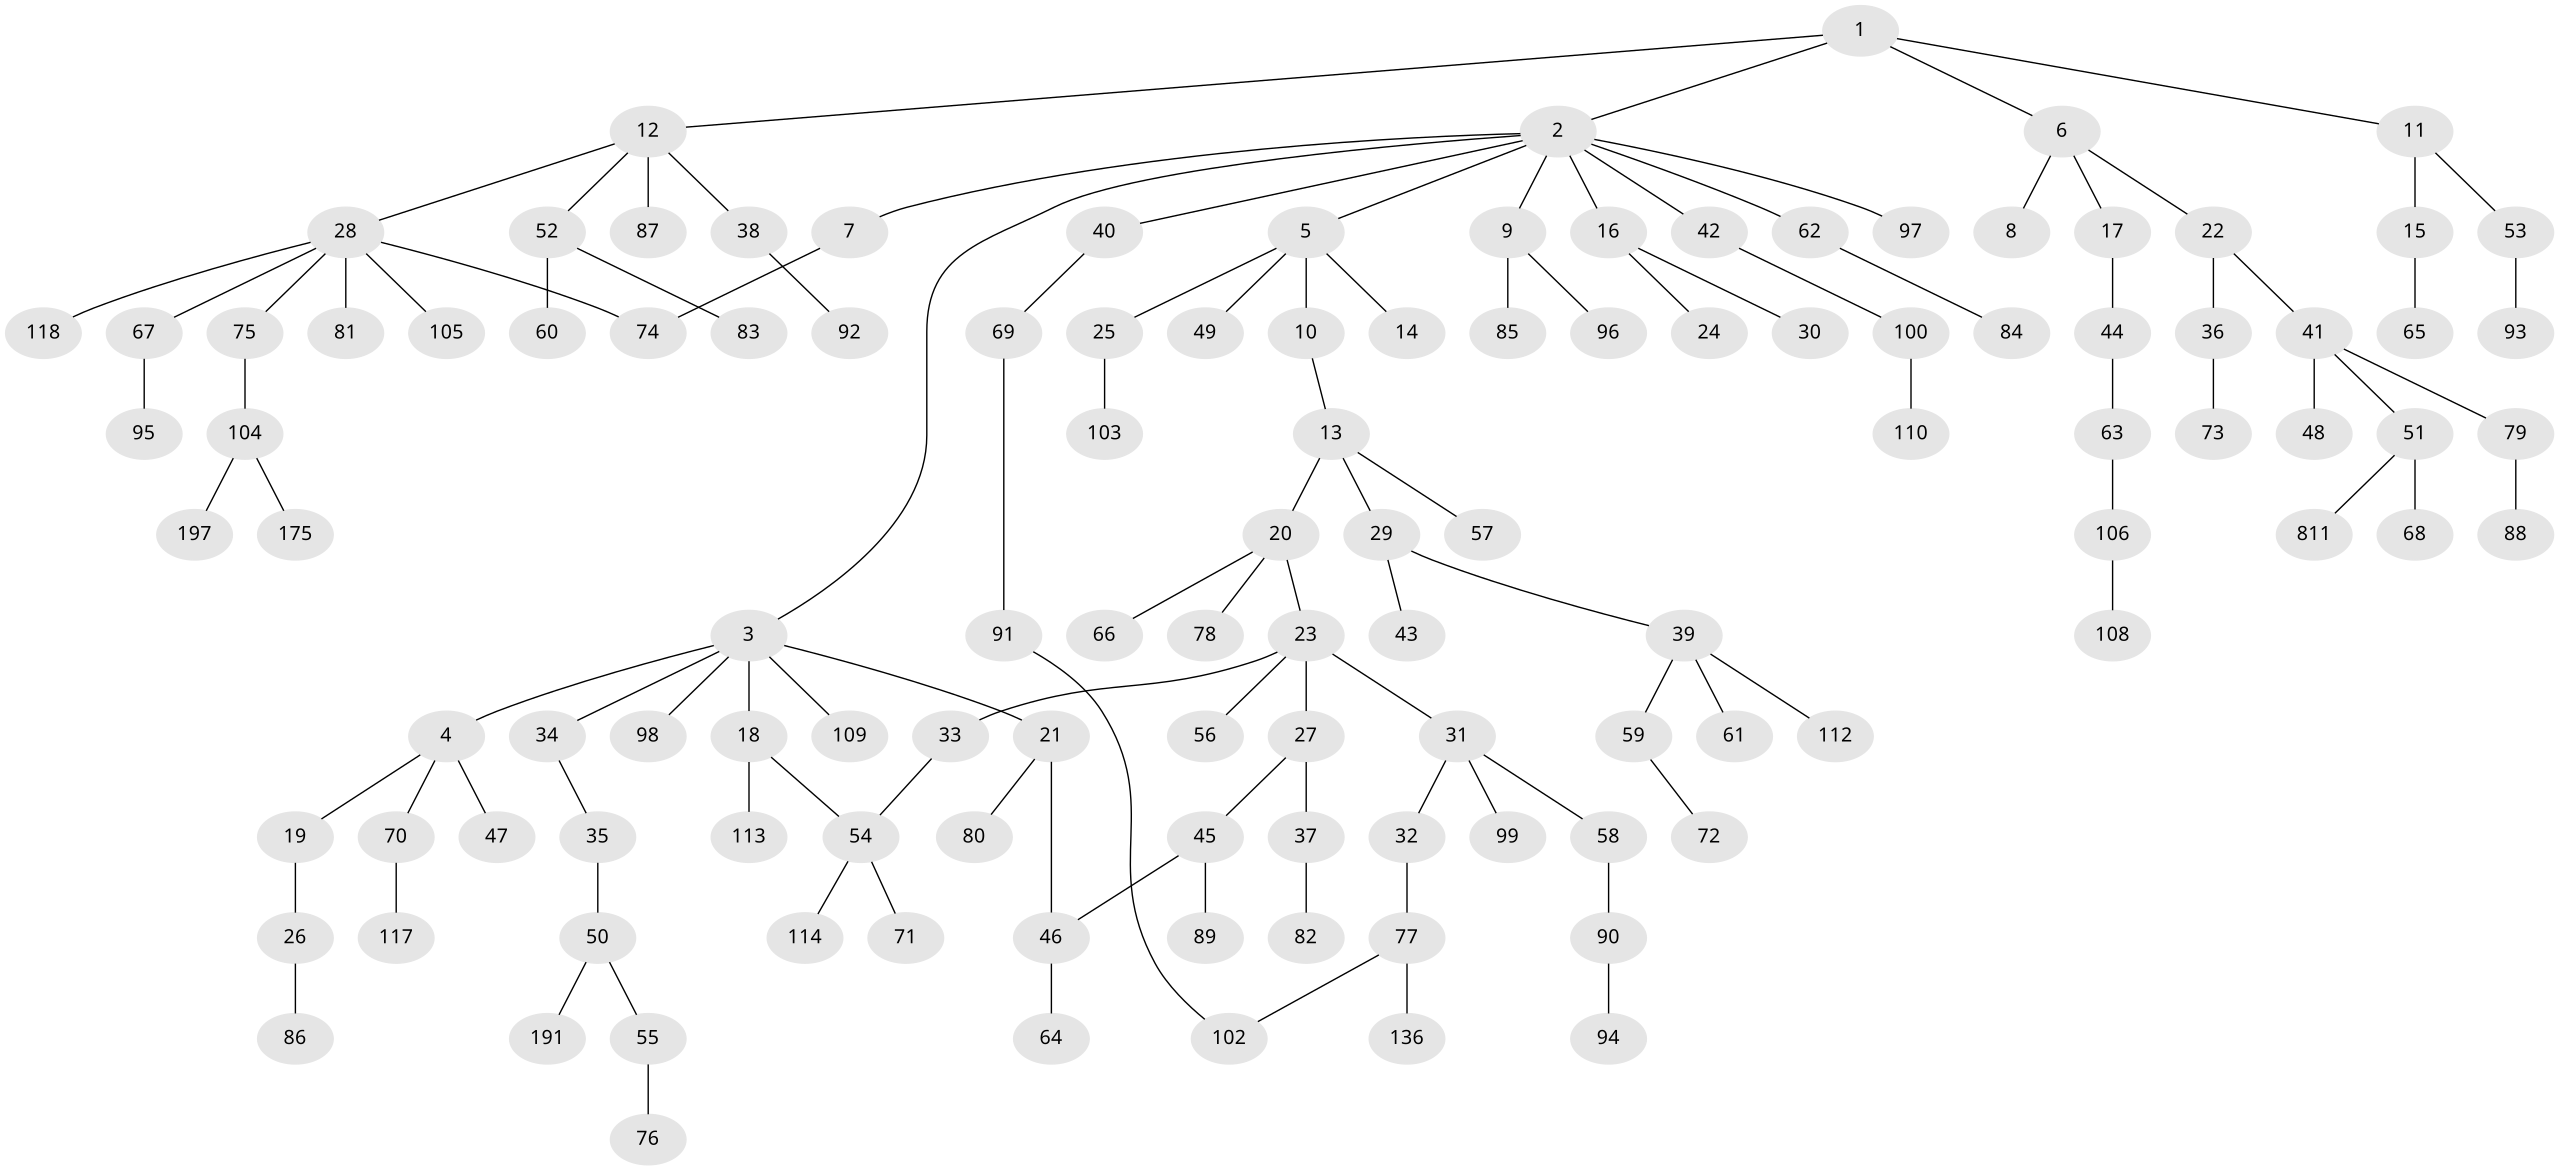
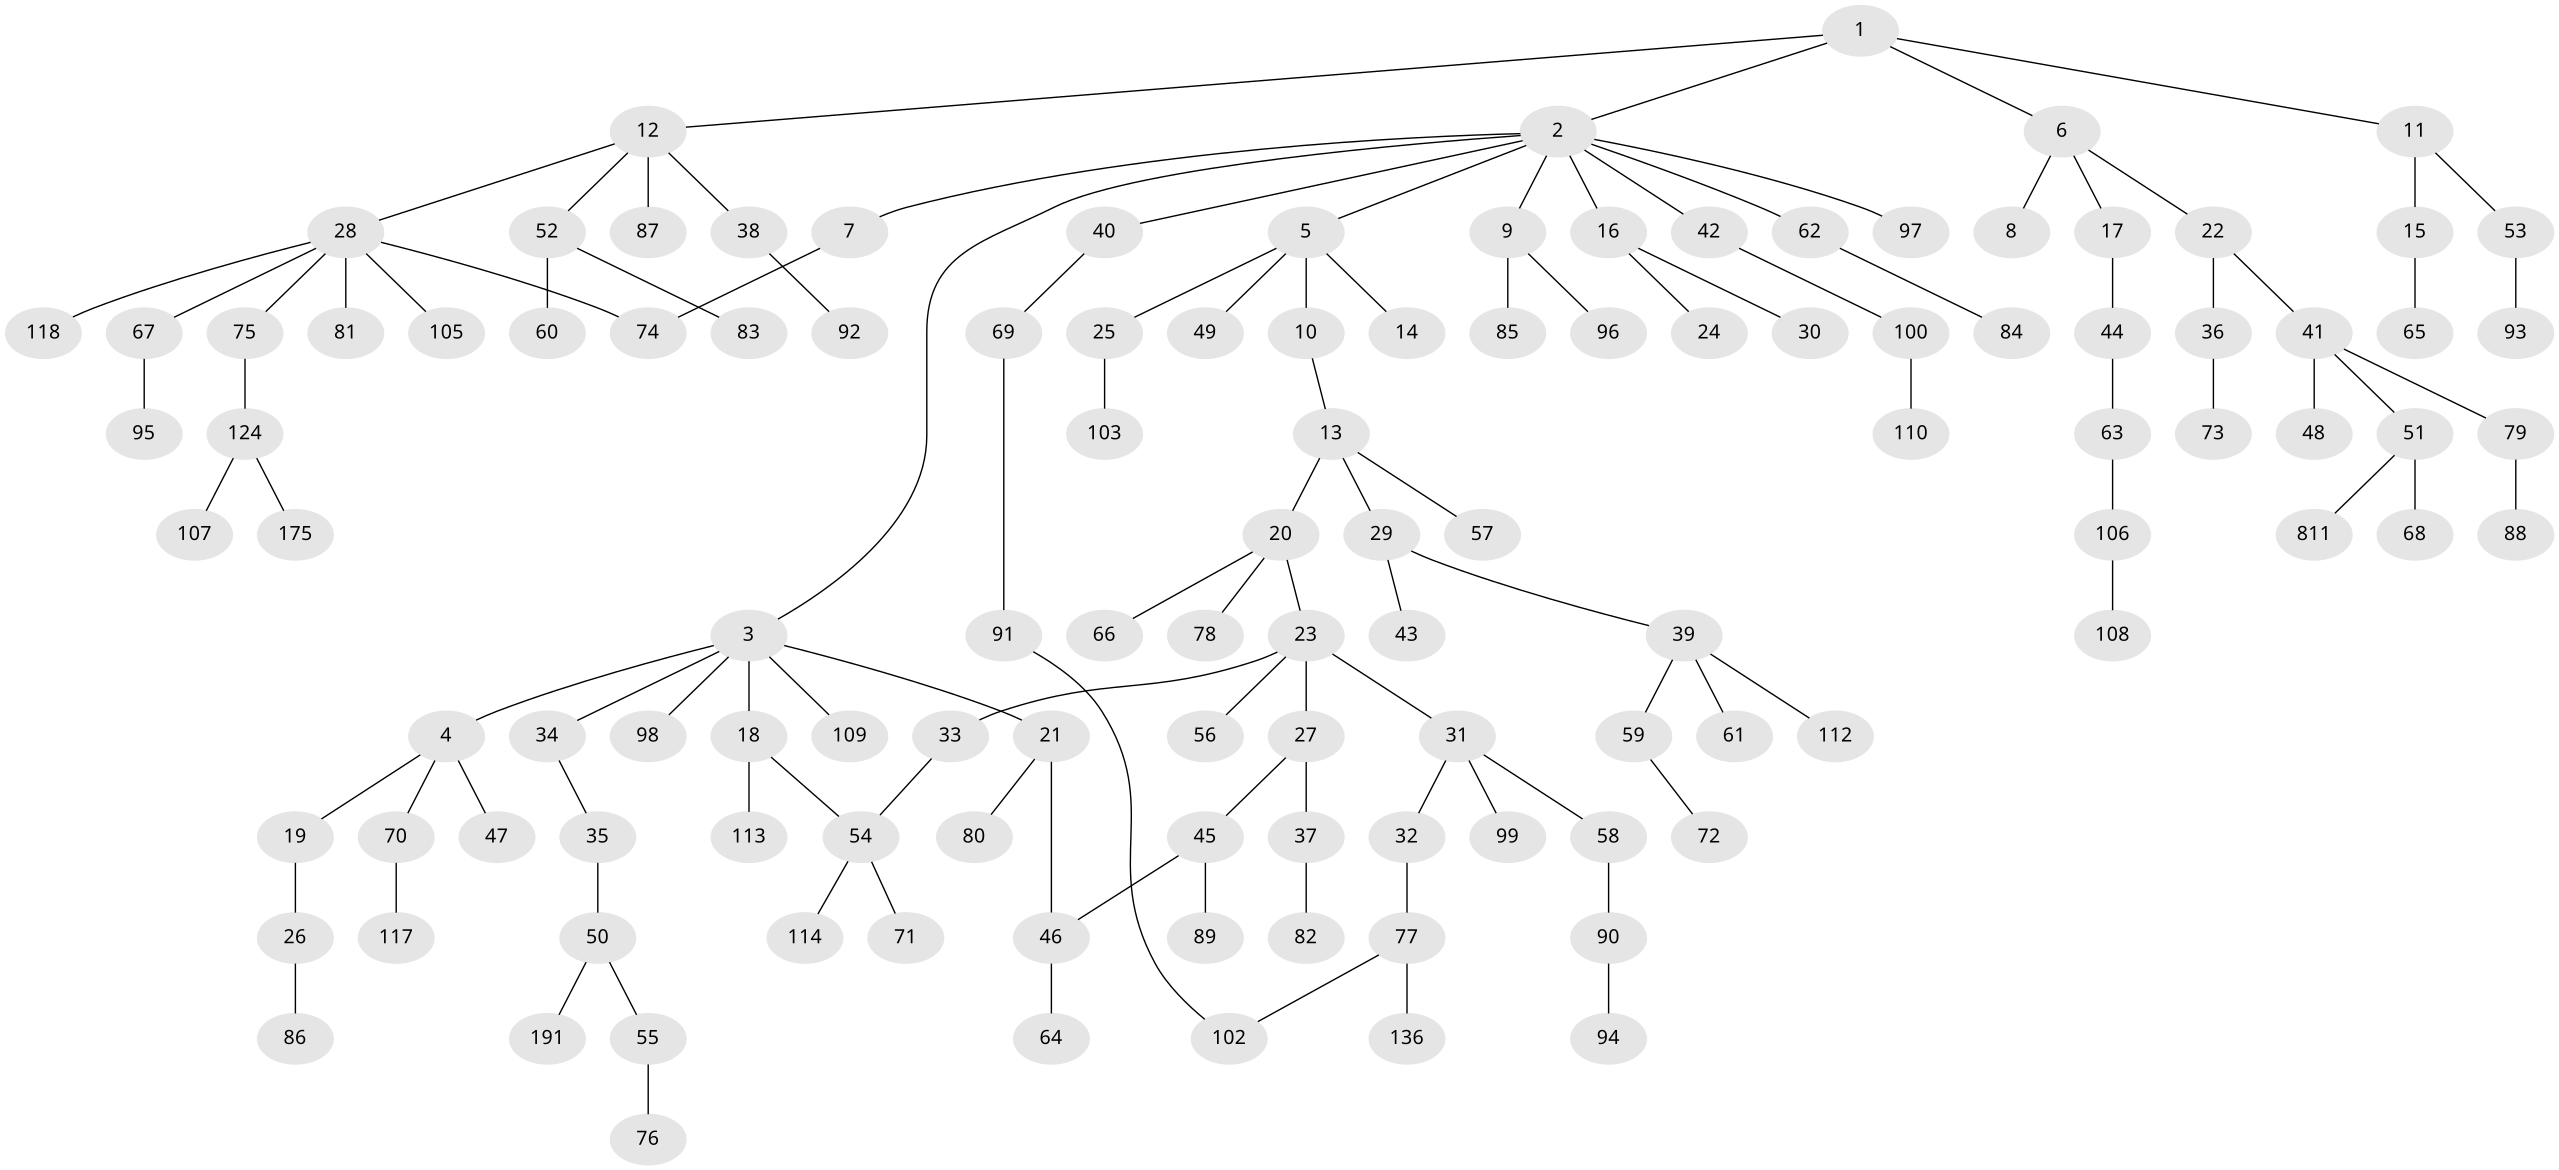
(245, 434) -> (245, 434)
(195, 535) -> (195, 535)
